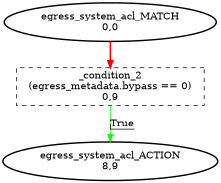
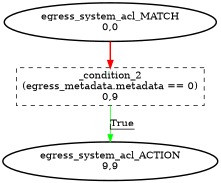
(110, 87) -> (110, 87)
(110, 161) -> (110, 161)
